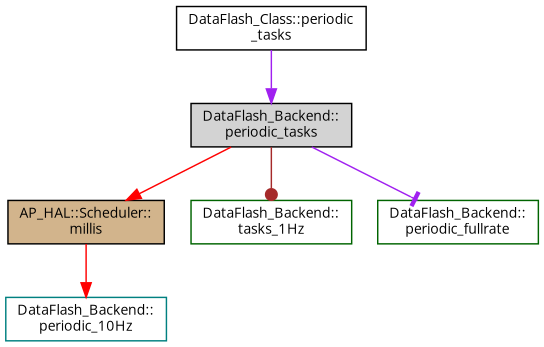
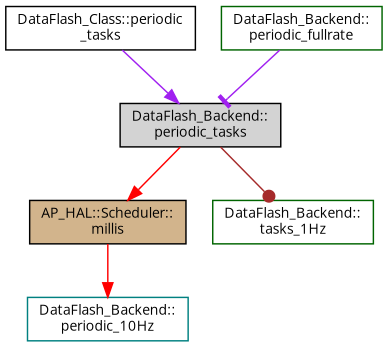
(361, 172) -> (254, 74)
